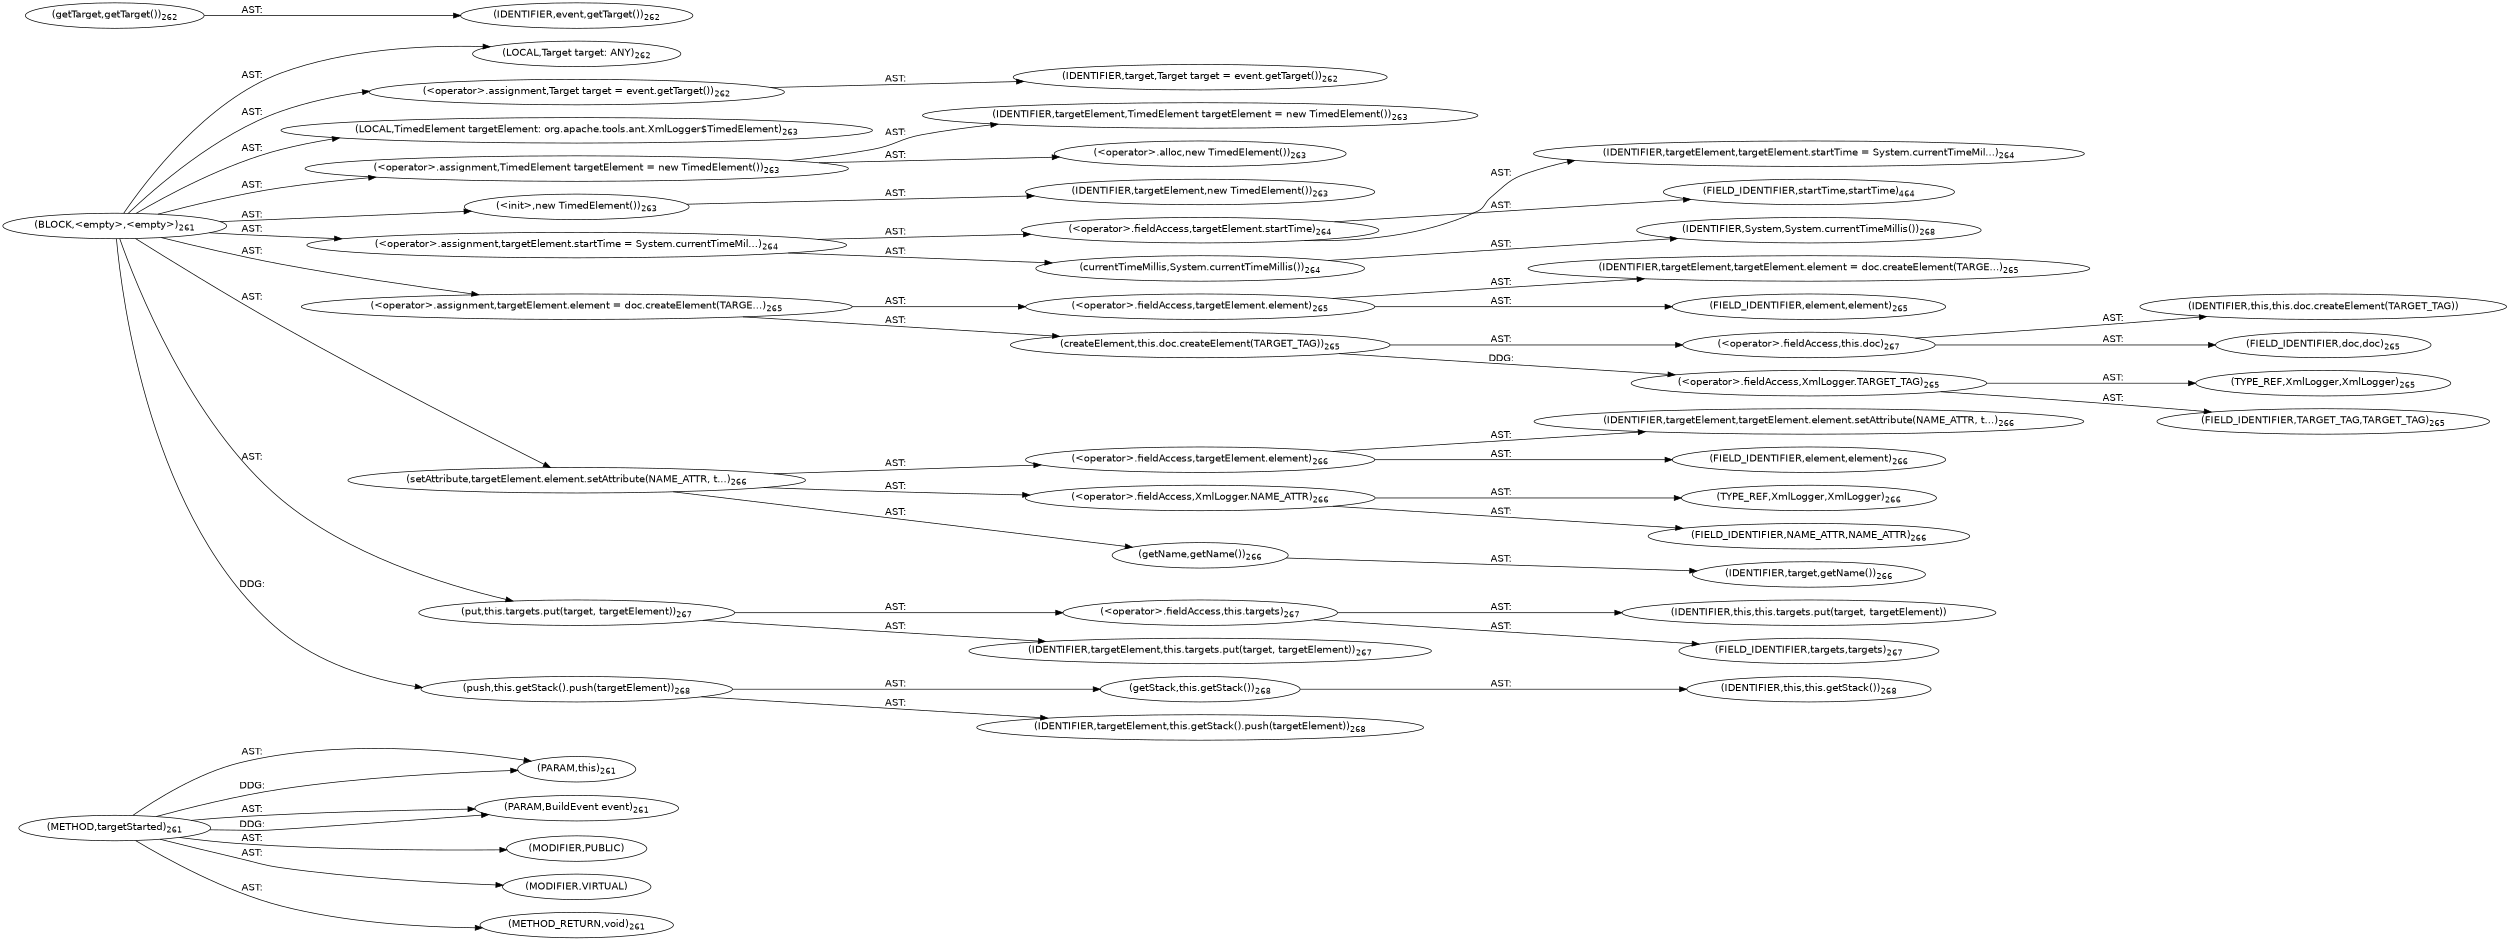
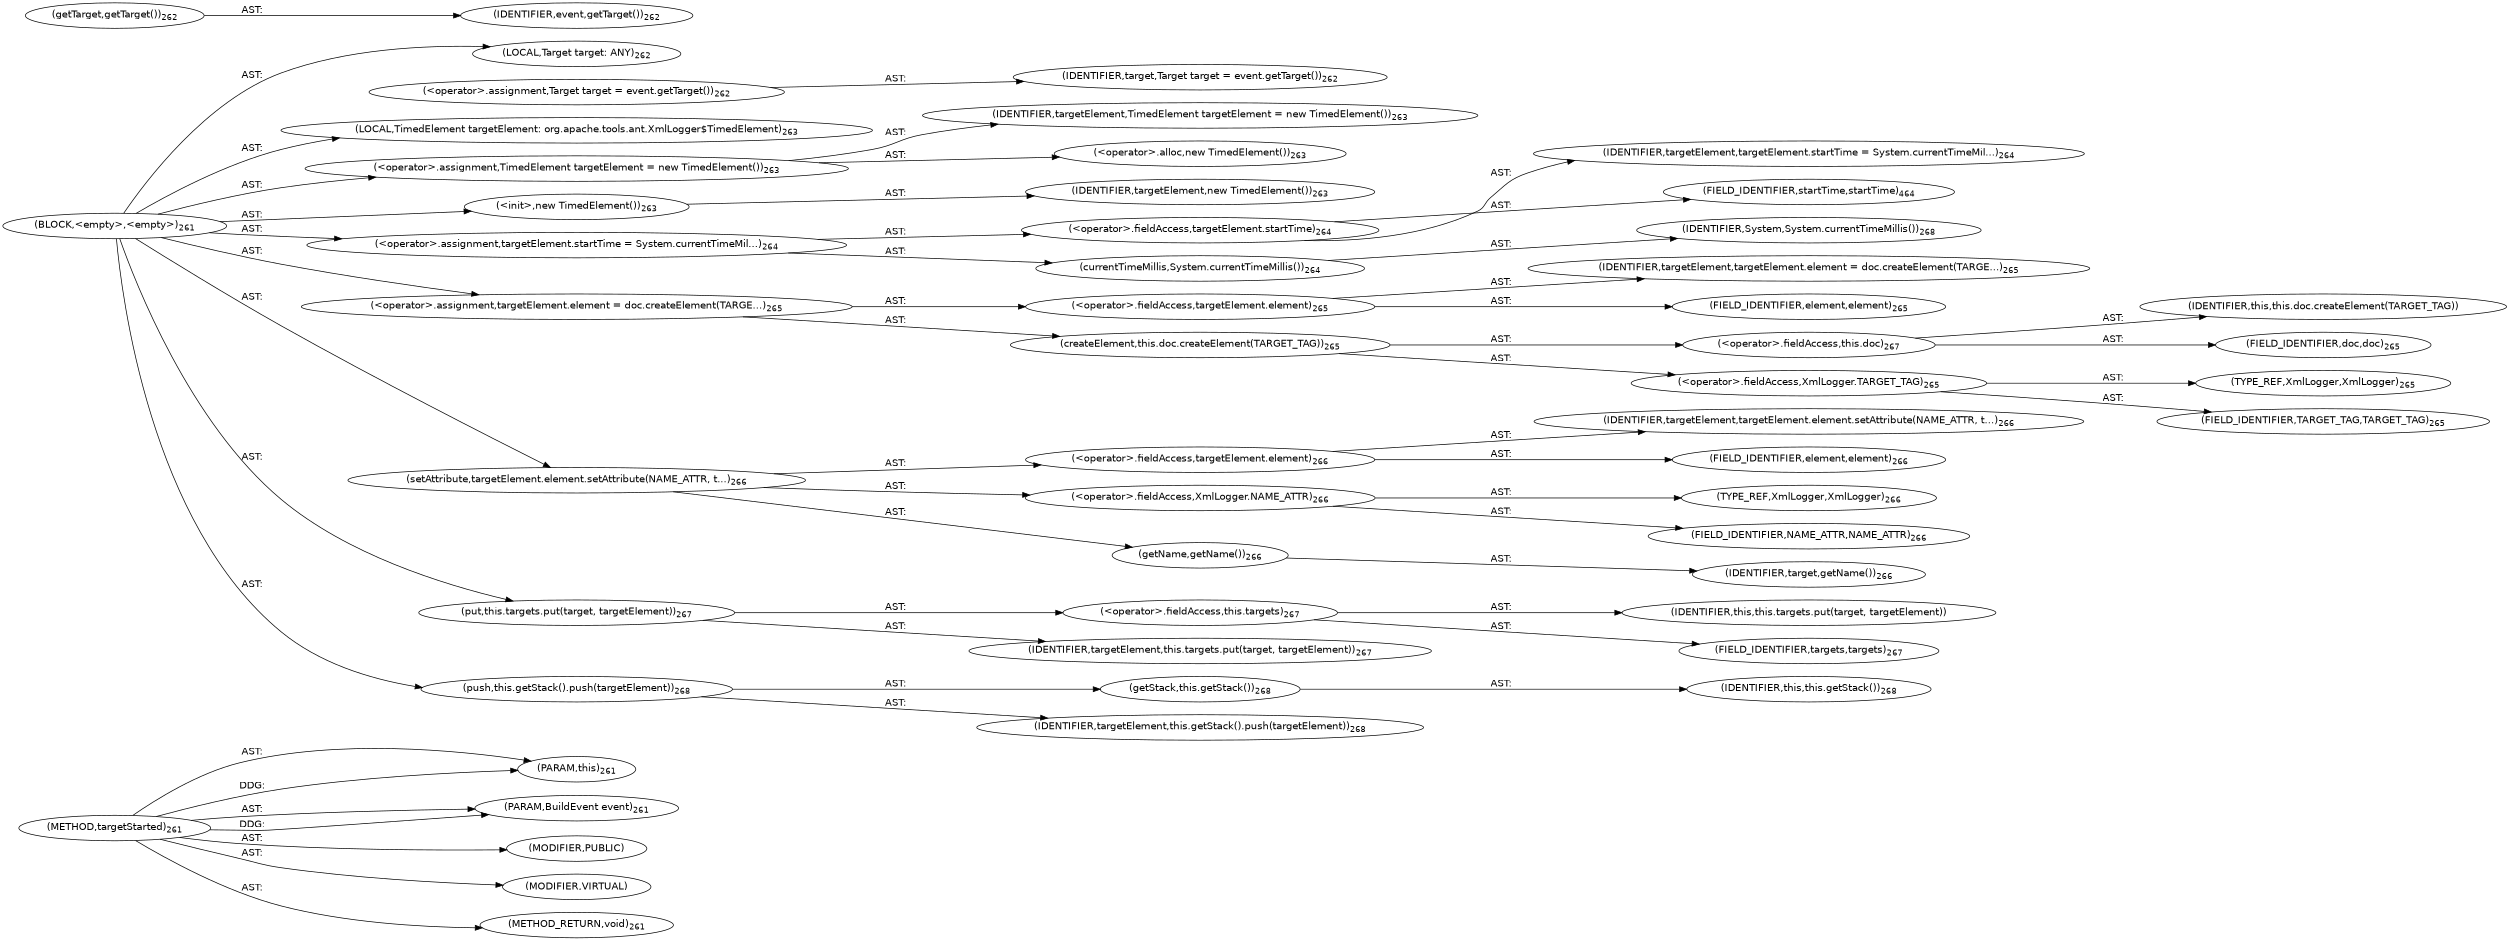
(235, 132) -> none
(1503, 359) -> (1503, 359)
(254, 585) -> (254, 585)
